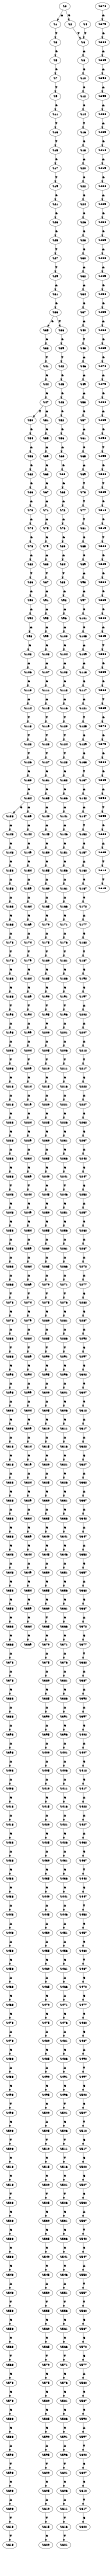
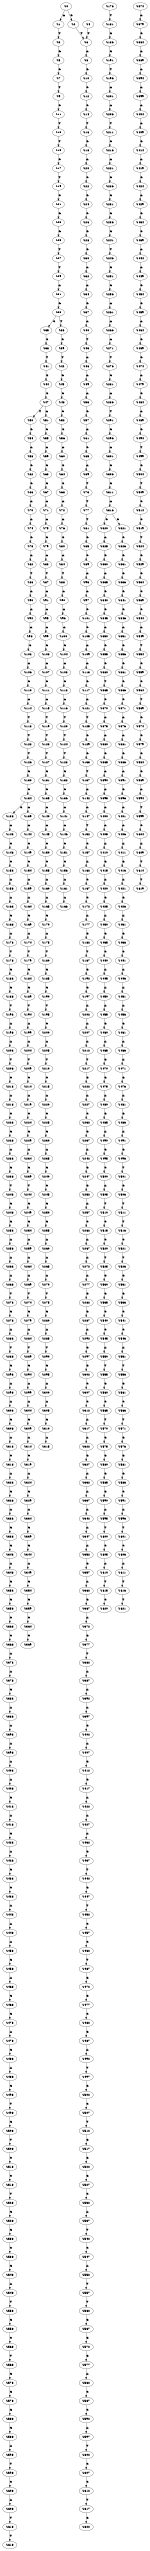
(64, 925) -> none
(46, 1455) -> (105, 518)
